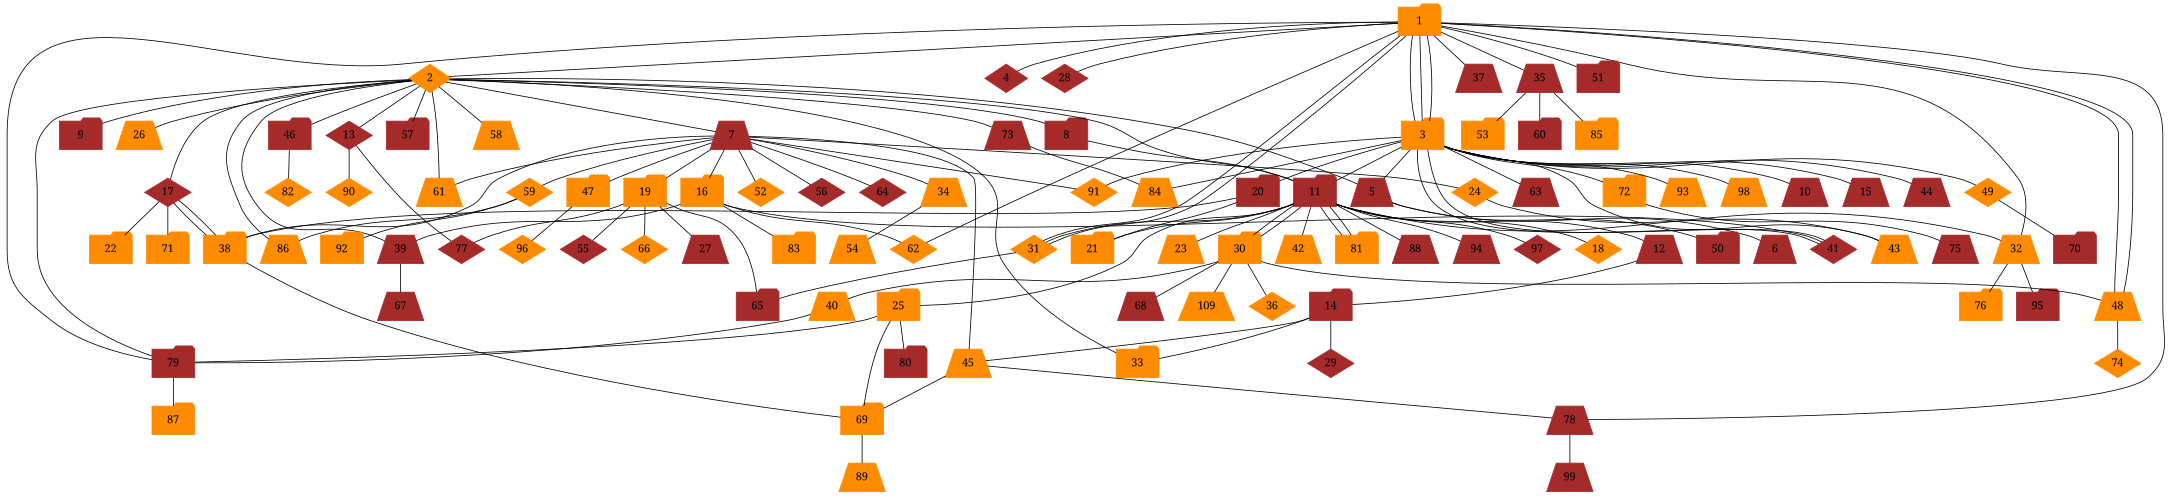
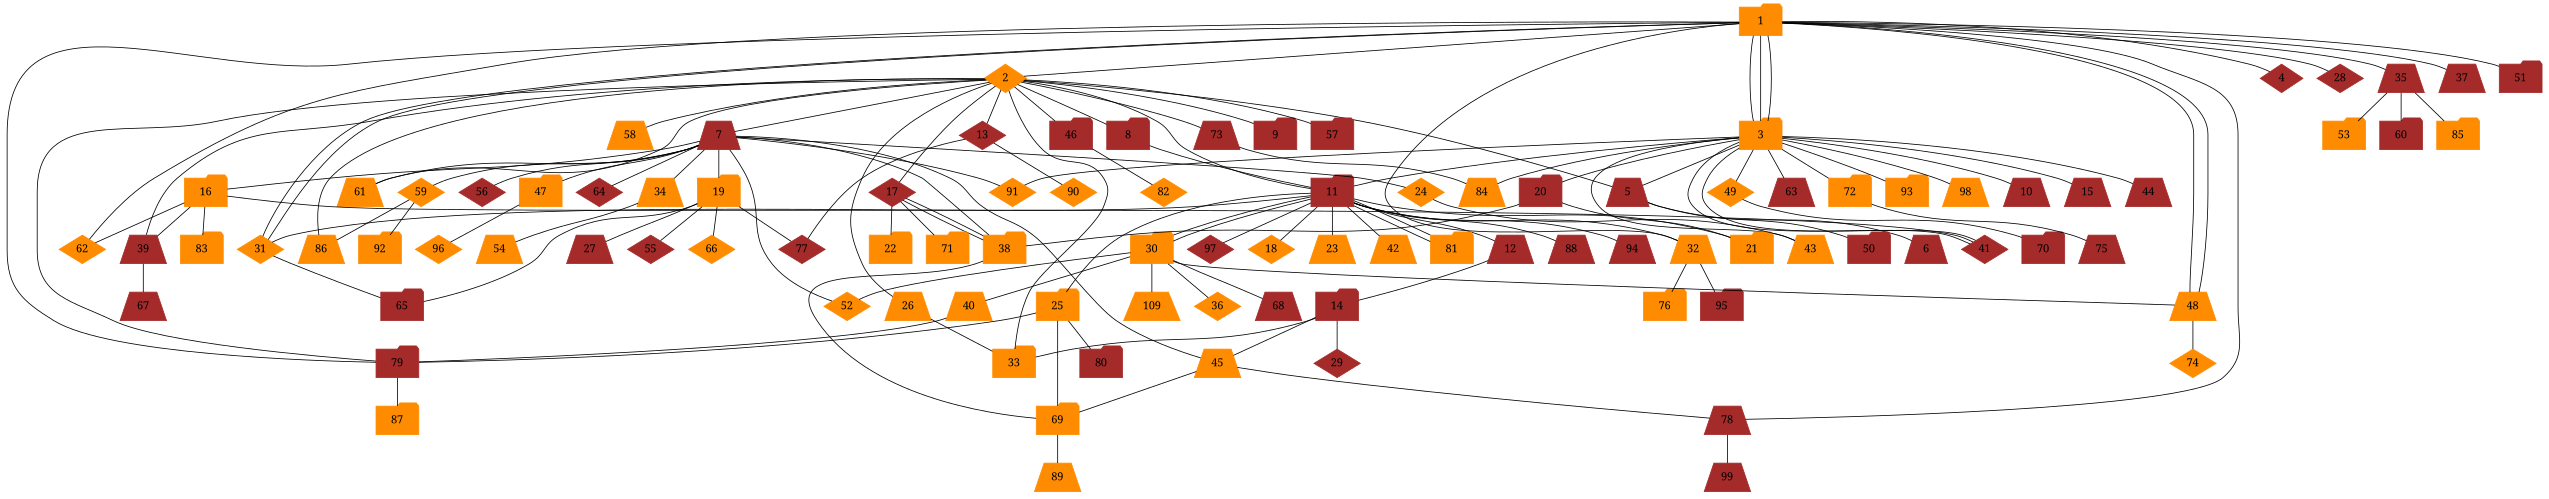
(1683, 192) -> (1907, 192)
none -> (994, 271)
none -> (962, 335)
